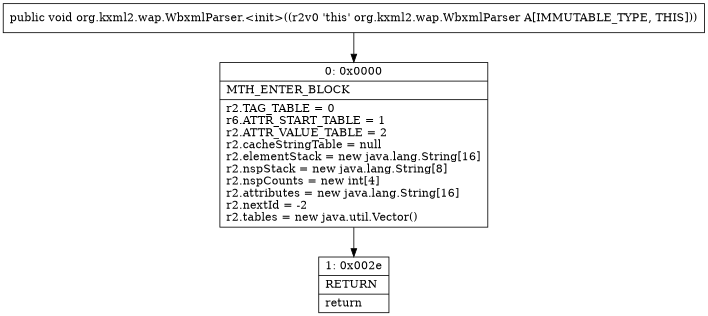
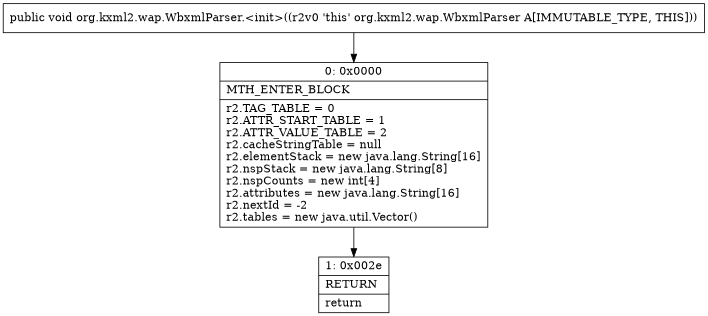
(306, 121) -> (306, 121)
